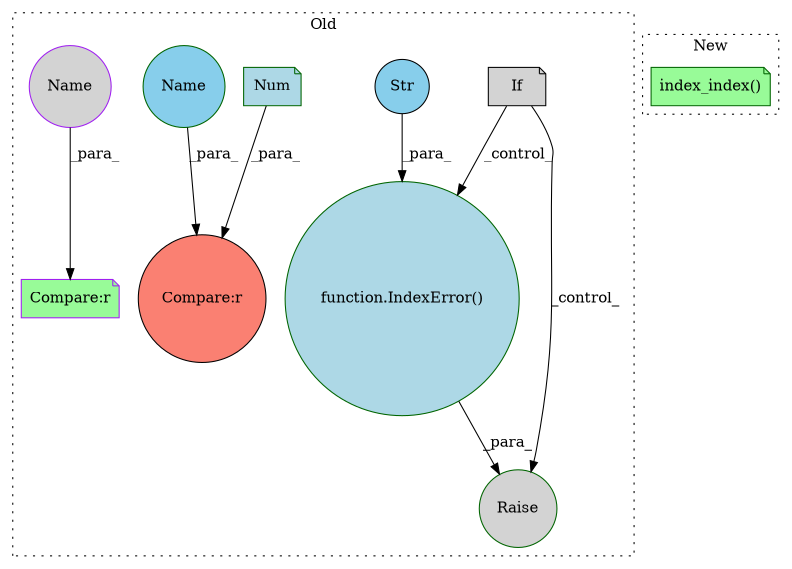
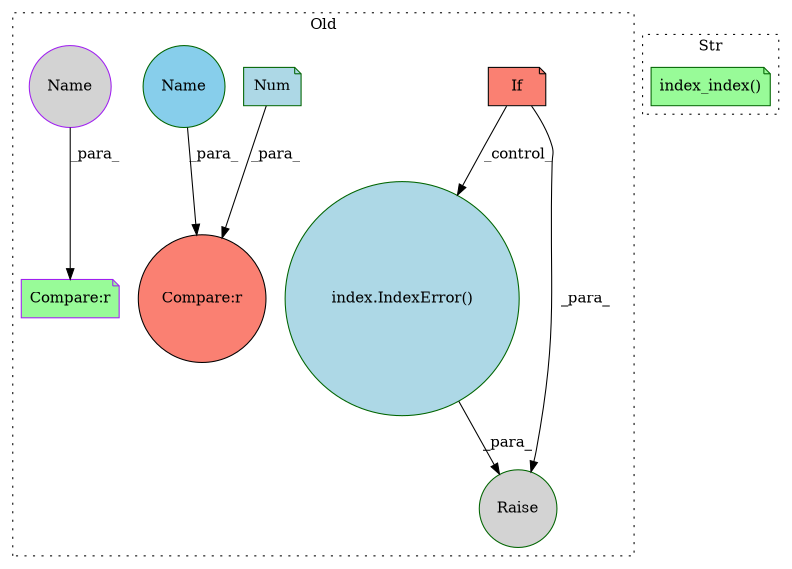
(711, 47) -> (711, 47)
(402, 87) -> none
(517, 87) -> (517, 87)
(402, 299) -> (402, 299)
(585, 299) -> (585, 299)
